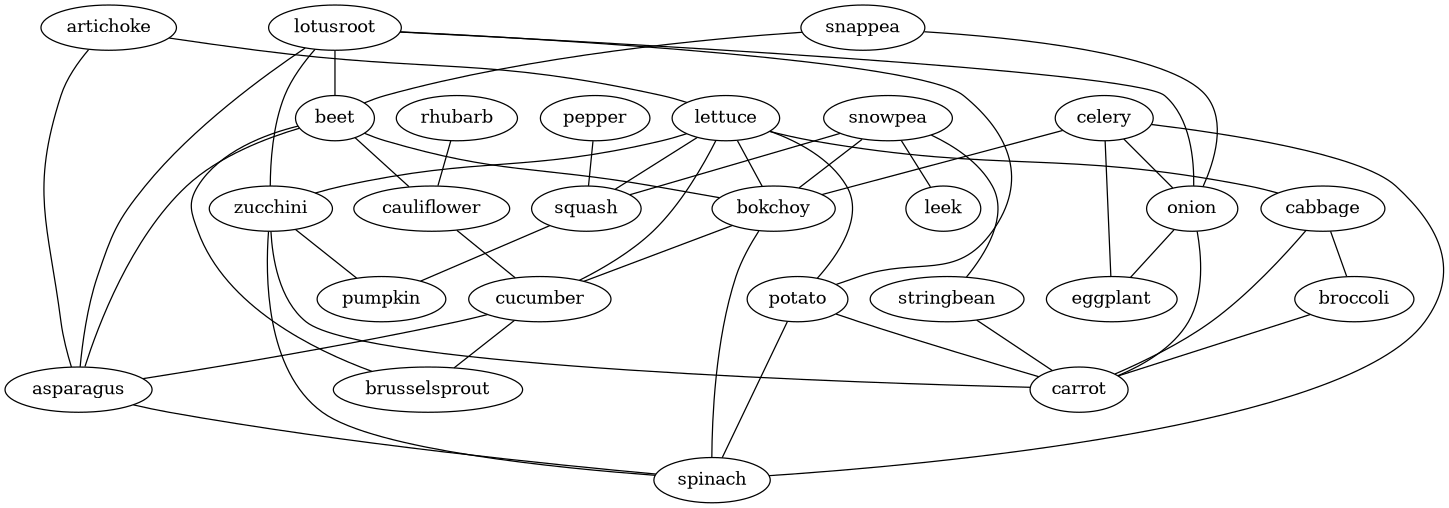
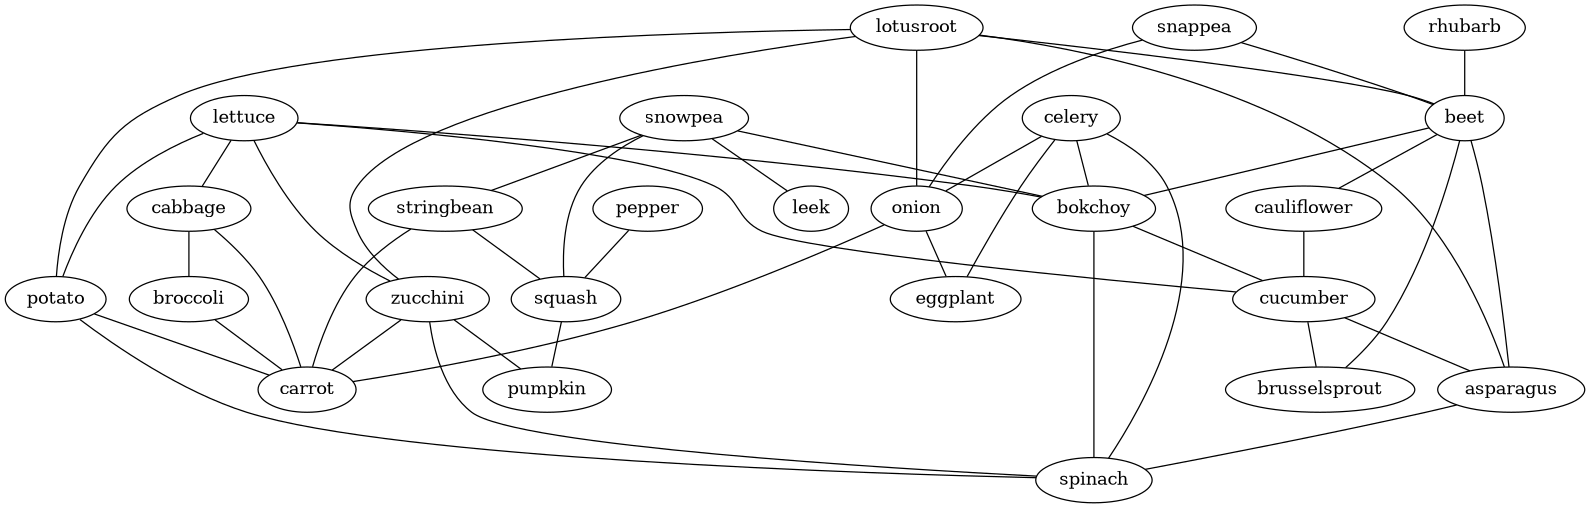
(109, 28) -> none
(444, 163) -> (1465, 73)
(656, 163) -> (506, 254)
